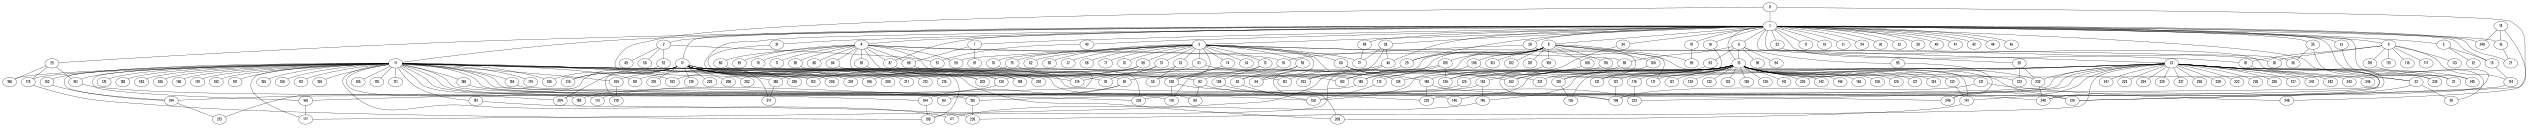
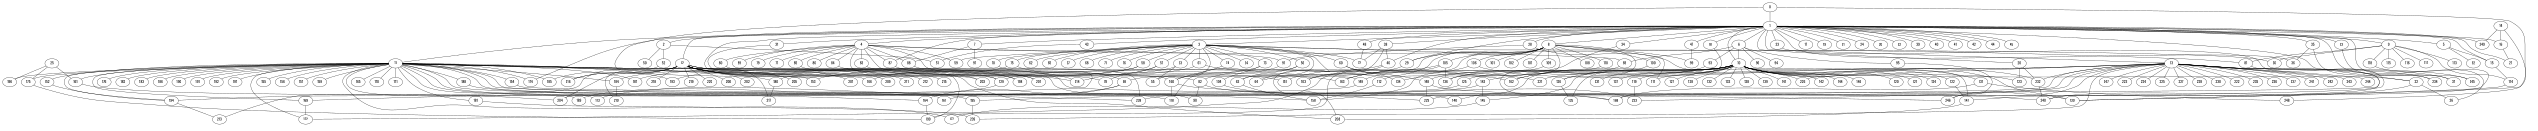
(655, 36) -> (1146, 30)
(626, 63) -> none
(1883, 69) -> none
(1549, 70) -> none
(1483, 72) -> (1483, 76)
(832, 82) -> none
(1878, 82) -> none
(1616, 91) -> none
